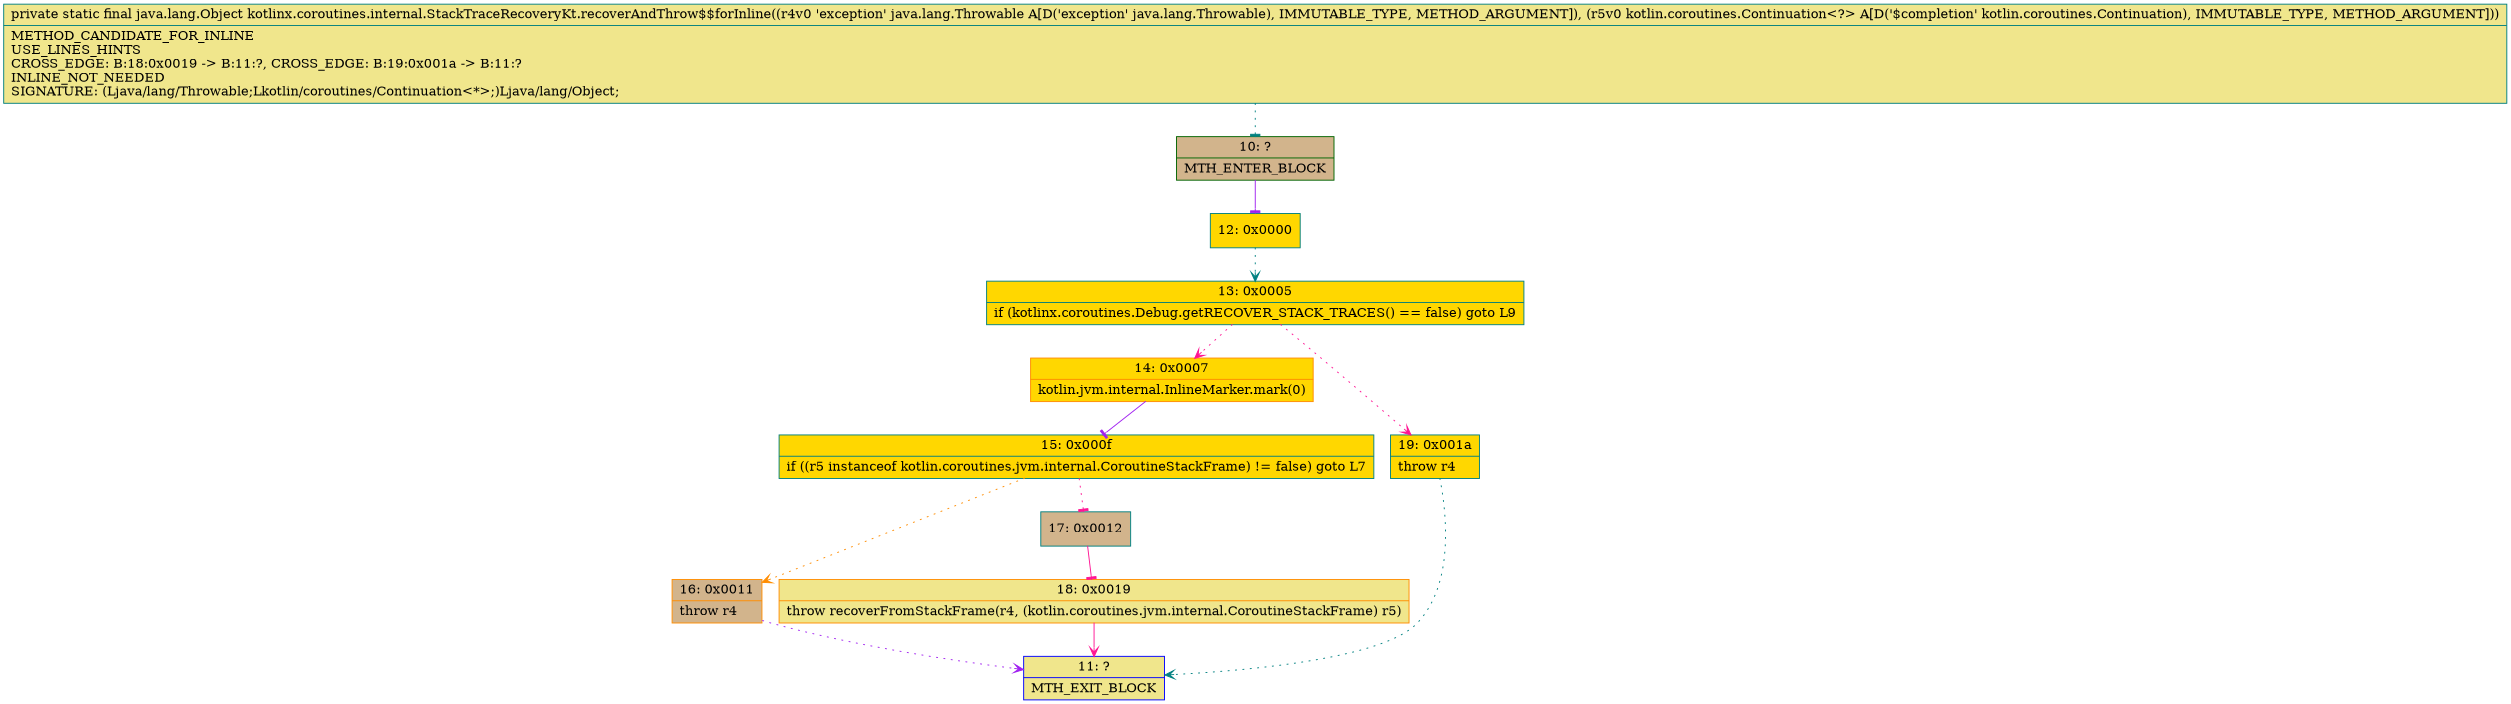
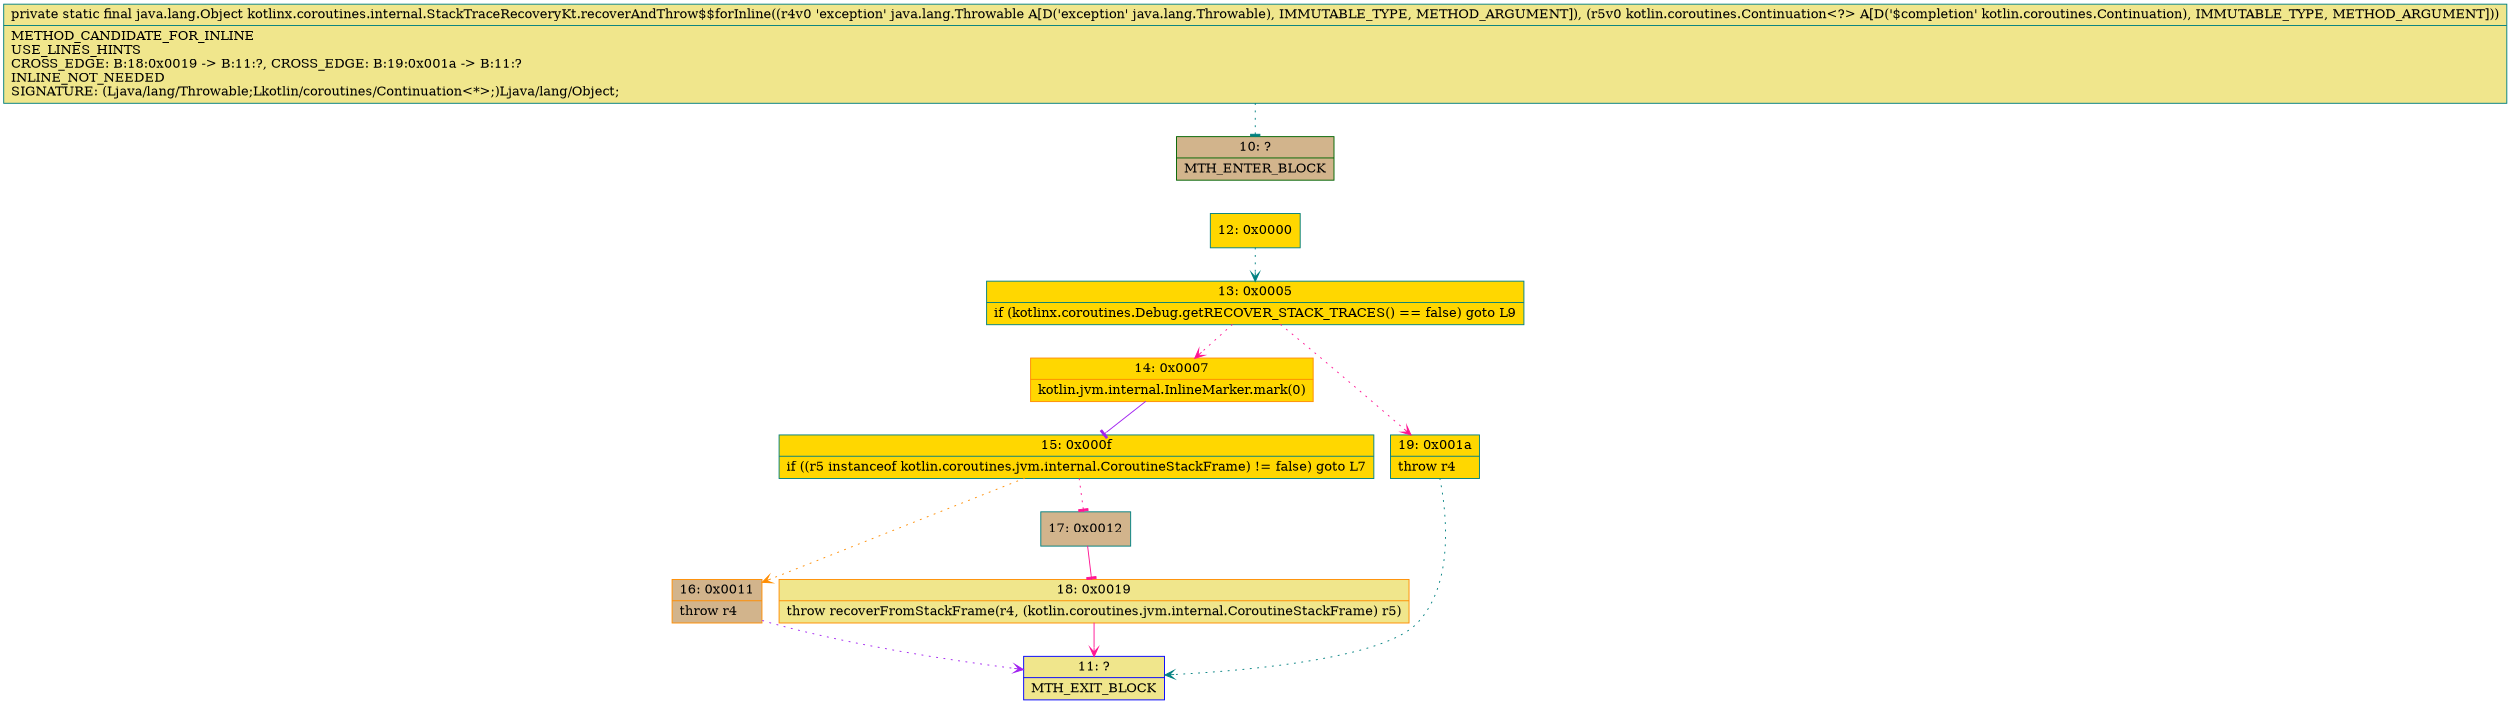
(1255, 194) -> none
